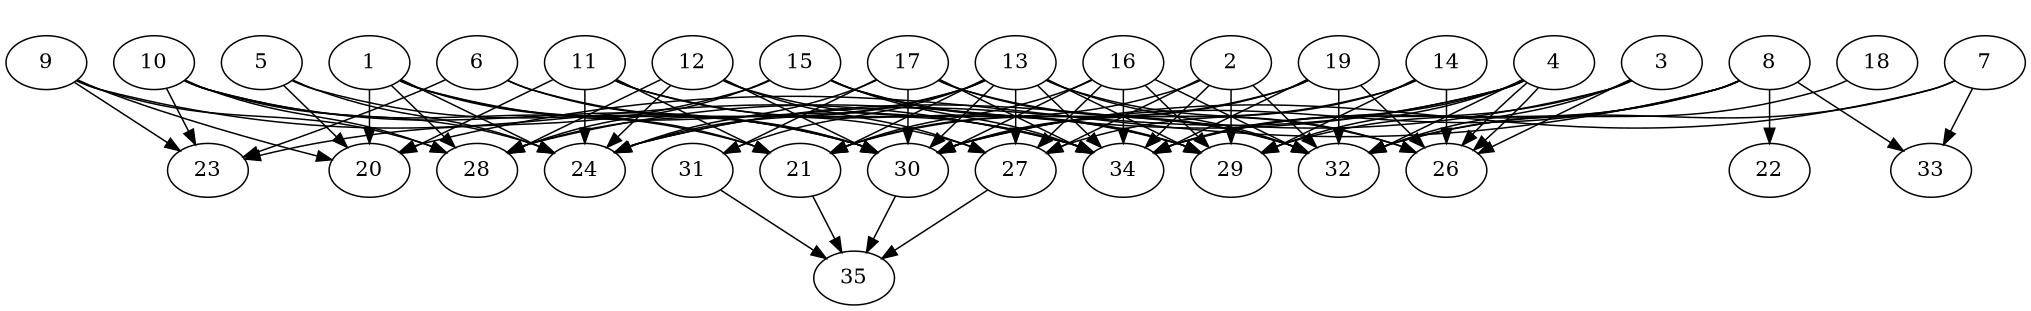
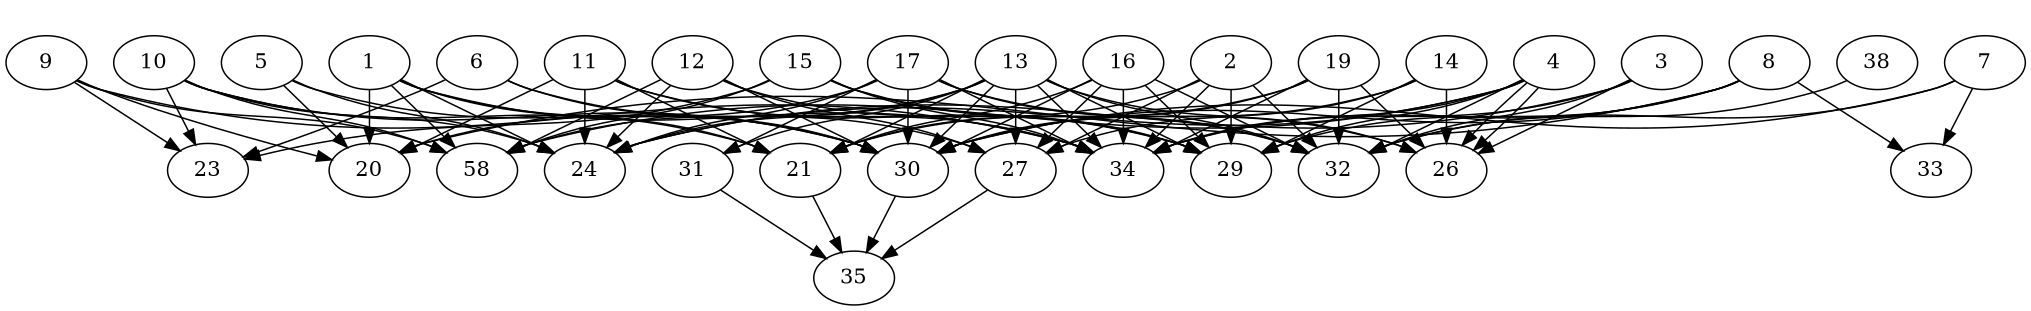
(1877, 63) -> (1877, 63)
none -> (647, 116)
(477, 170) -> (477, 170)
(1770, 170) -> none
